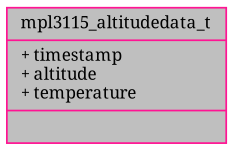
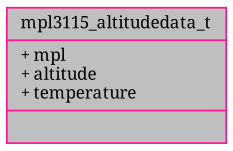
(72, 56) -> (44, 56)
